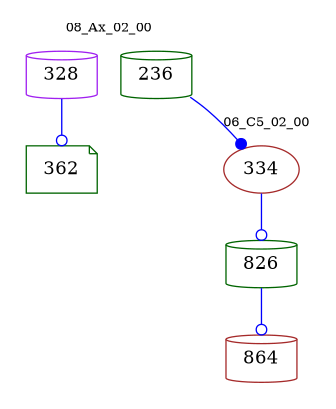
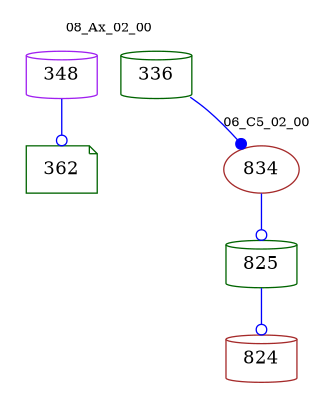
(62, 75) -> (62, 75)
(156, 75) -> (156, 75)
(261, 169) -> (261, 169)
(261, 264) -> (261, 264)
(261, 359) -> (261, 359)
